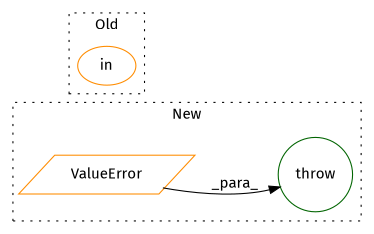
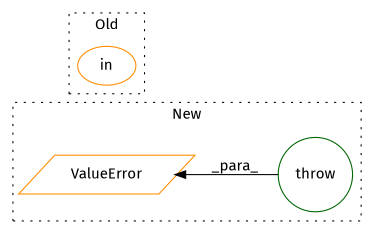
(216, 194) -> (232, 175)
